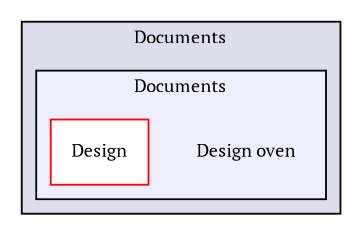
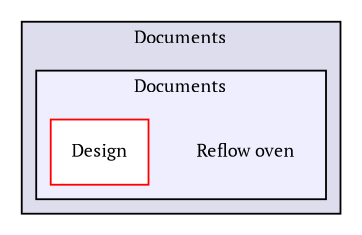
(246, 152) -> (246, 152)
